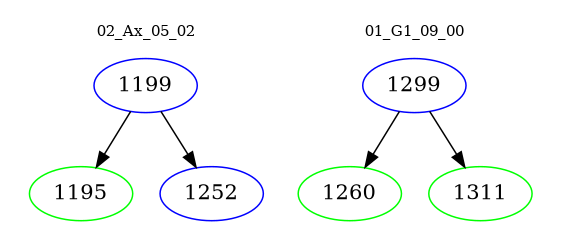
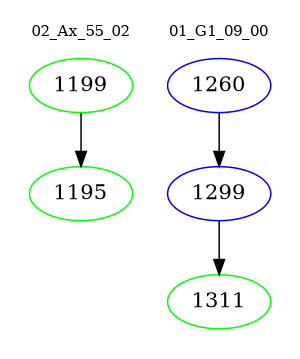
(146, 32) -> (81, 32)
(146, 86) -> (81, 86)
(386, 133) -> (219, 132)
(212, 194) -> none
(350, 194) -> (219, 86)
